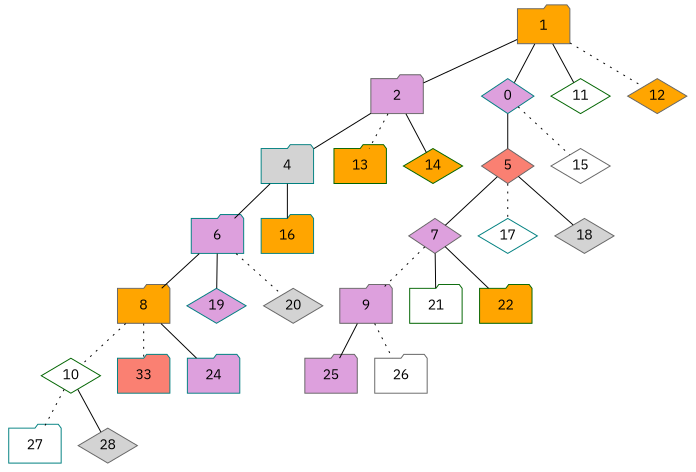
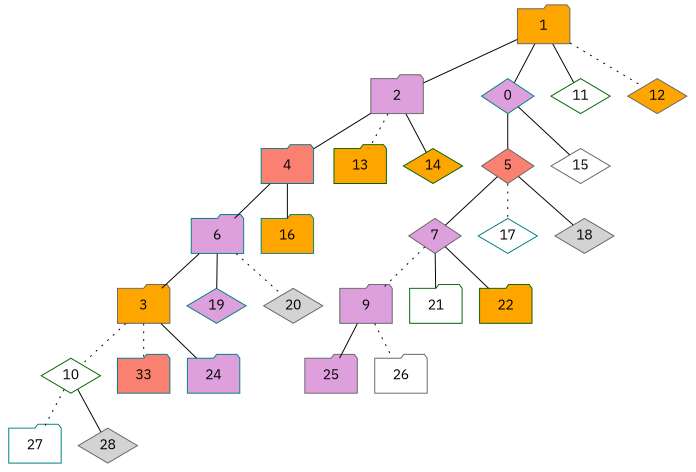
(544, 131) -> (544, 131)
(287, 166) -> (287, 166)
(144, 306) -> (144, 306)
